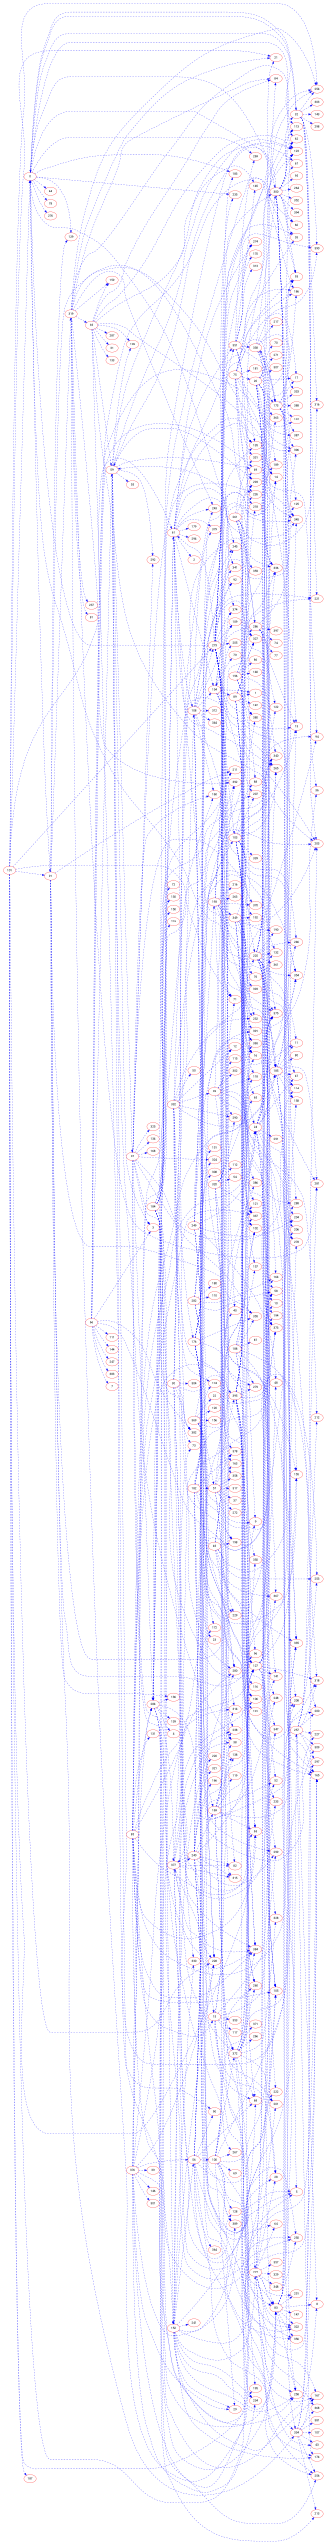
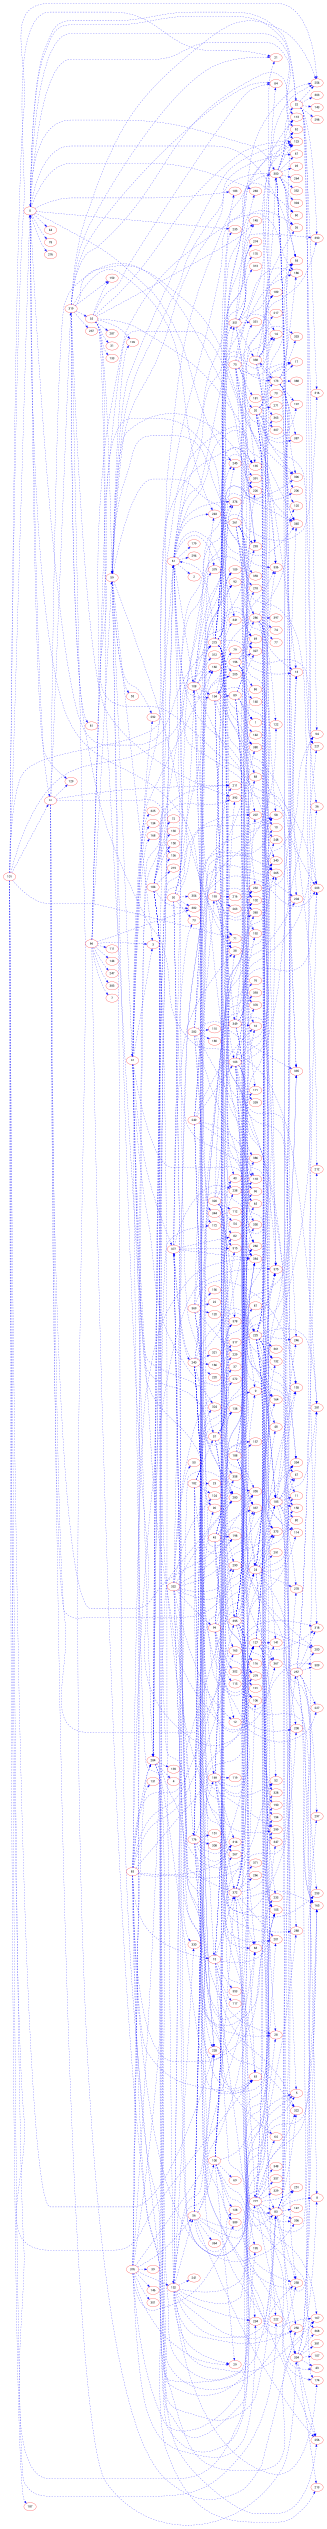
(205, 1136) -> (230, 1265)
